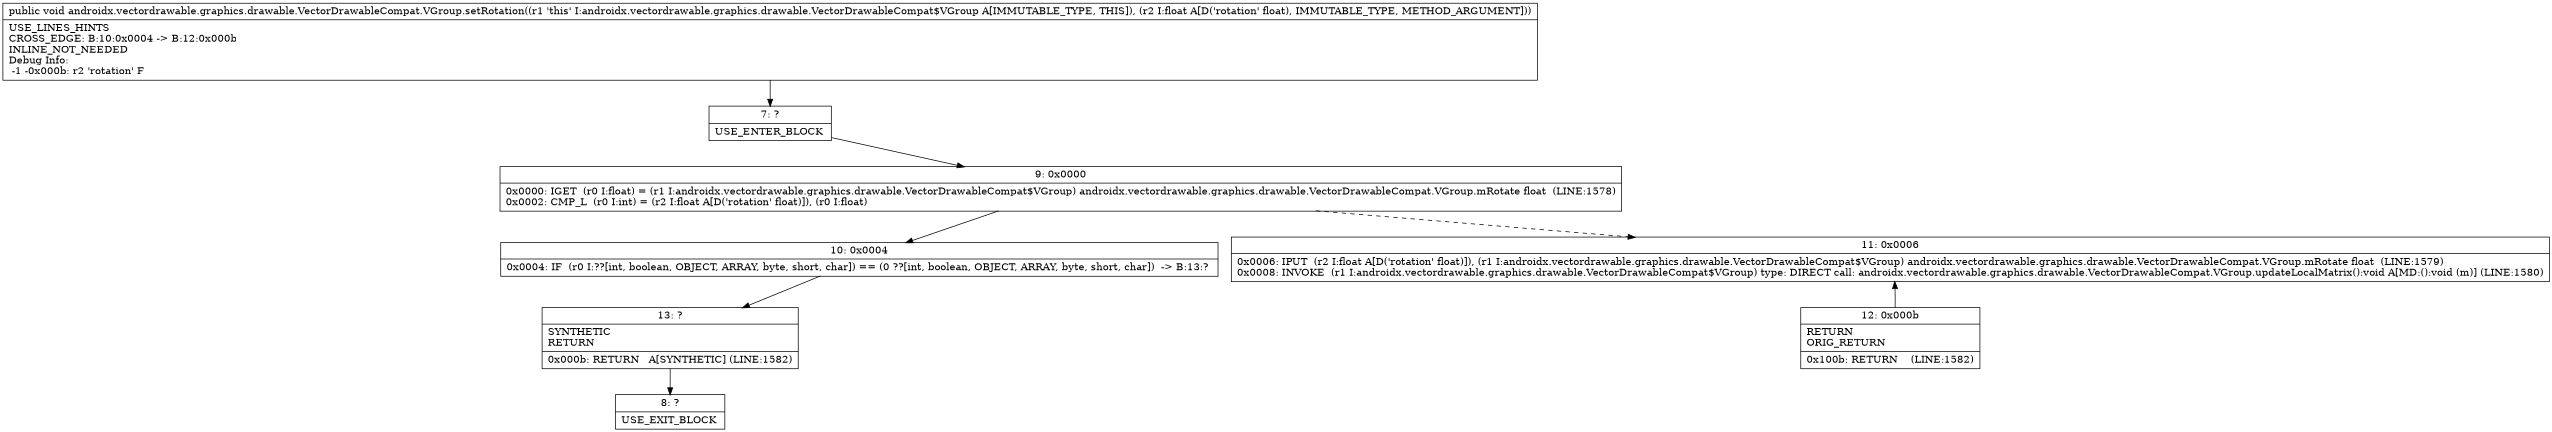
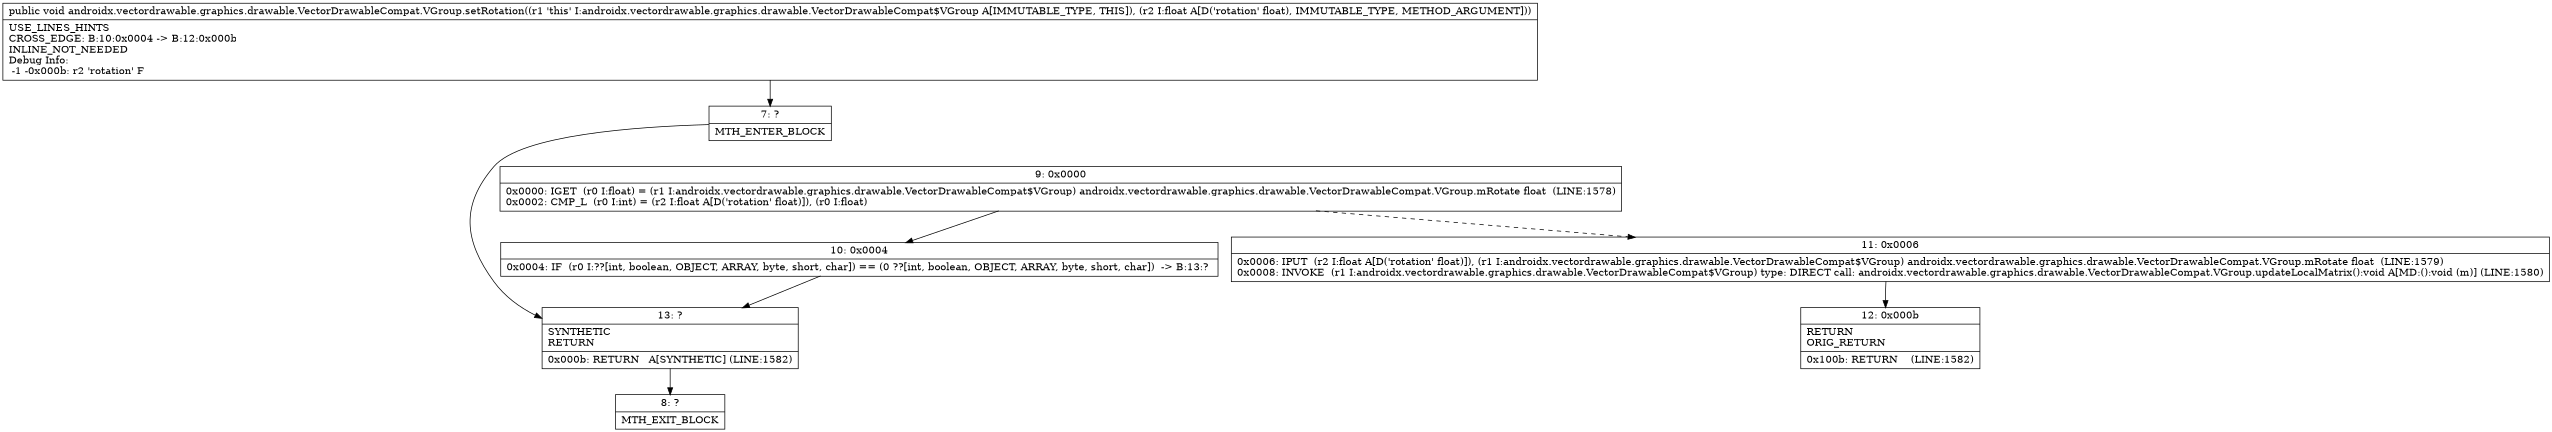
(769, 132) -> (770, 132)
(894, 151) -> (511, 155)
(1895, 298) -> (1886, 291)
(669, 420) -> (670, 420)
